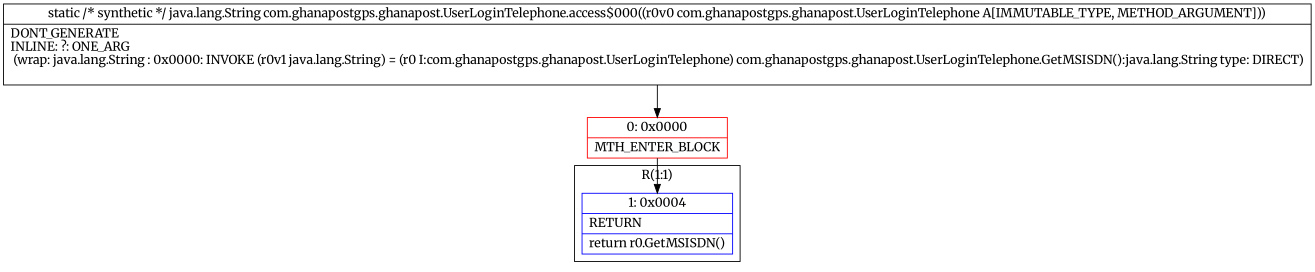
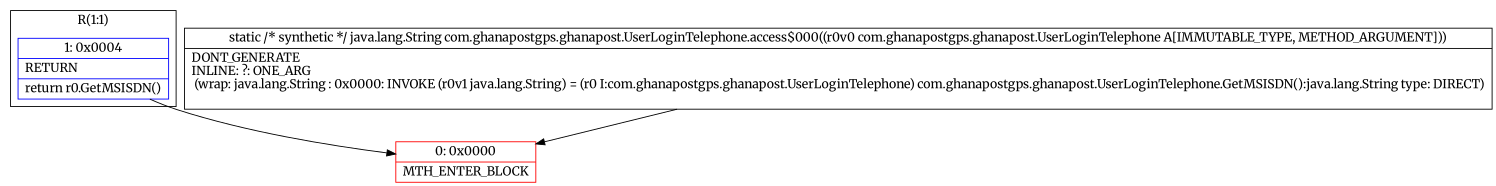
(657, 171) -> (267, 133)
